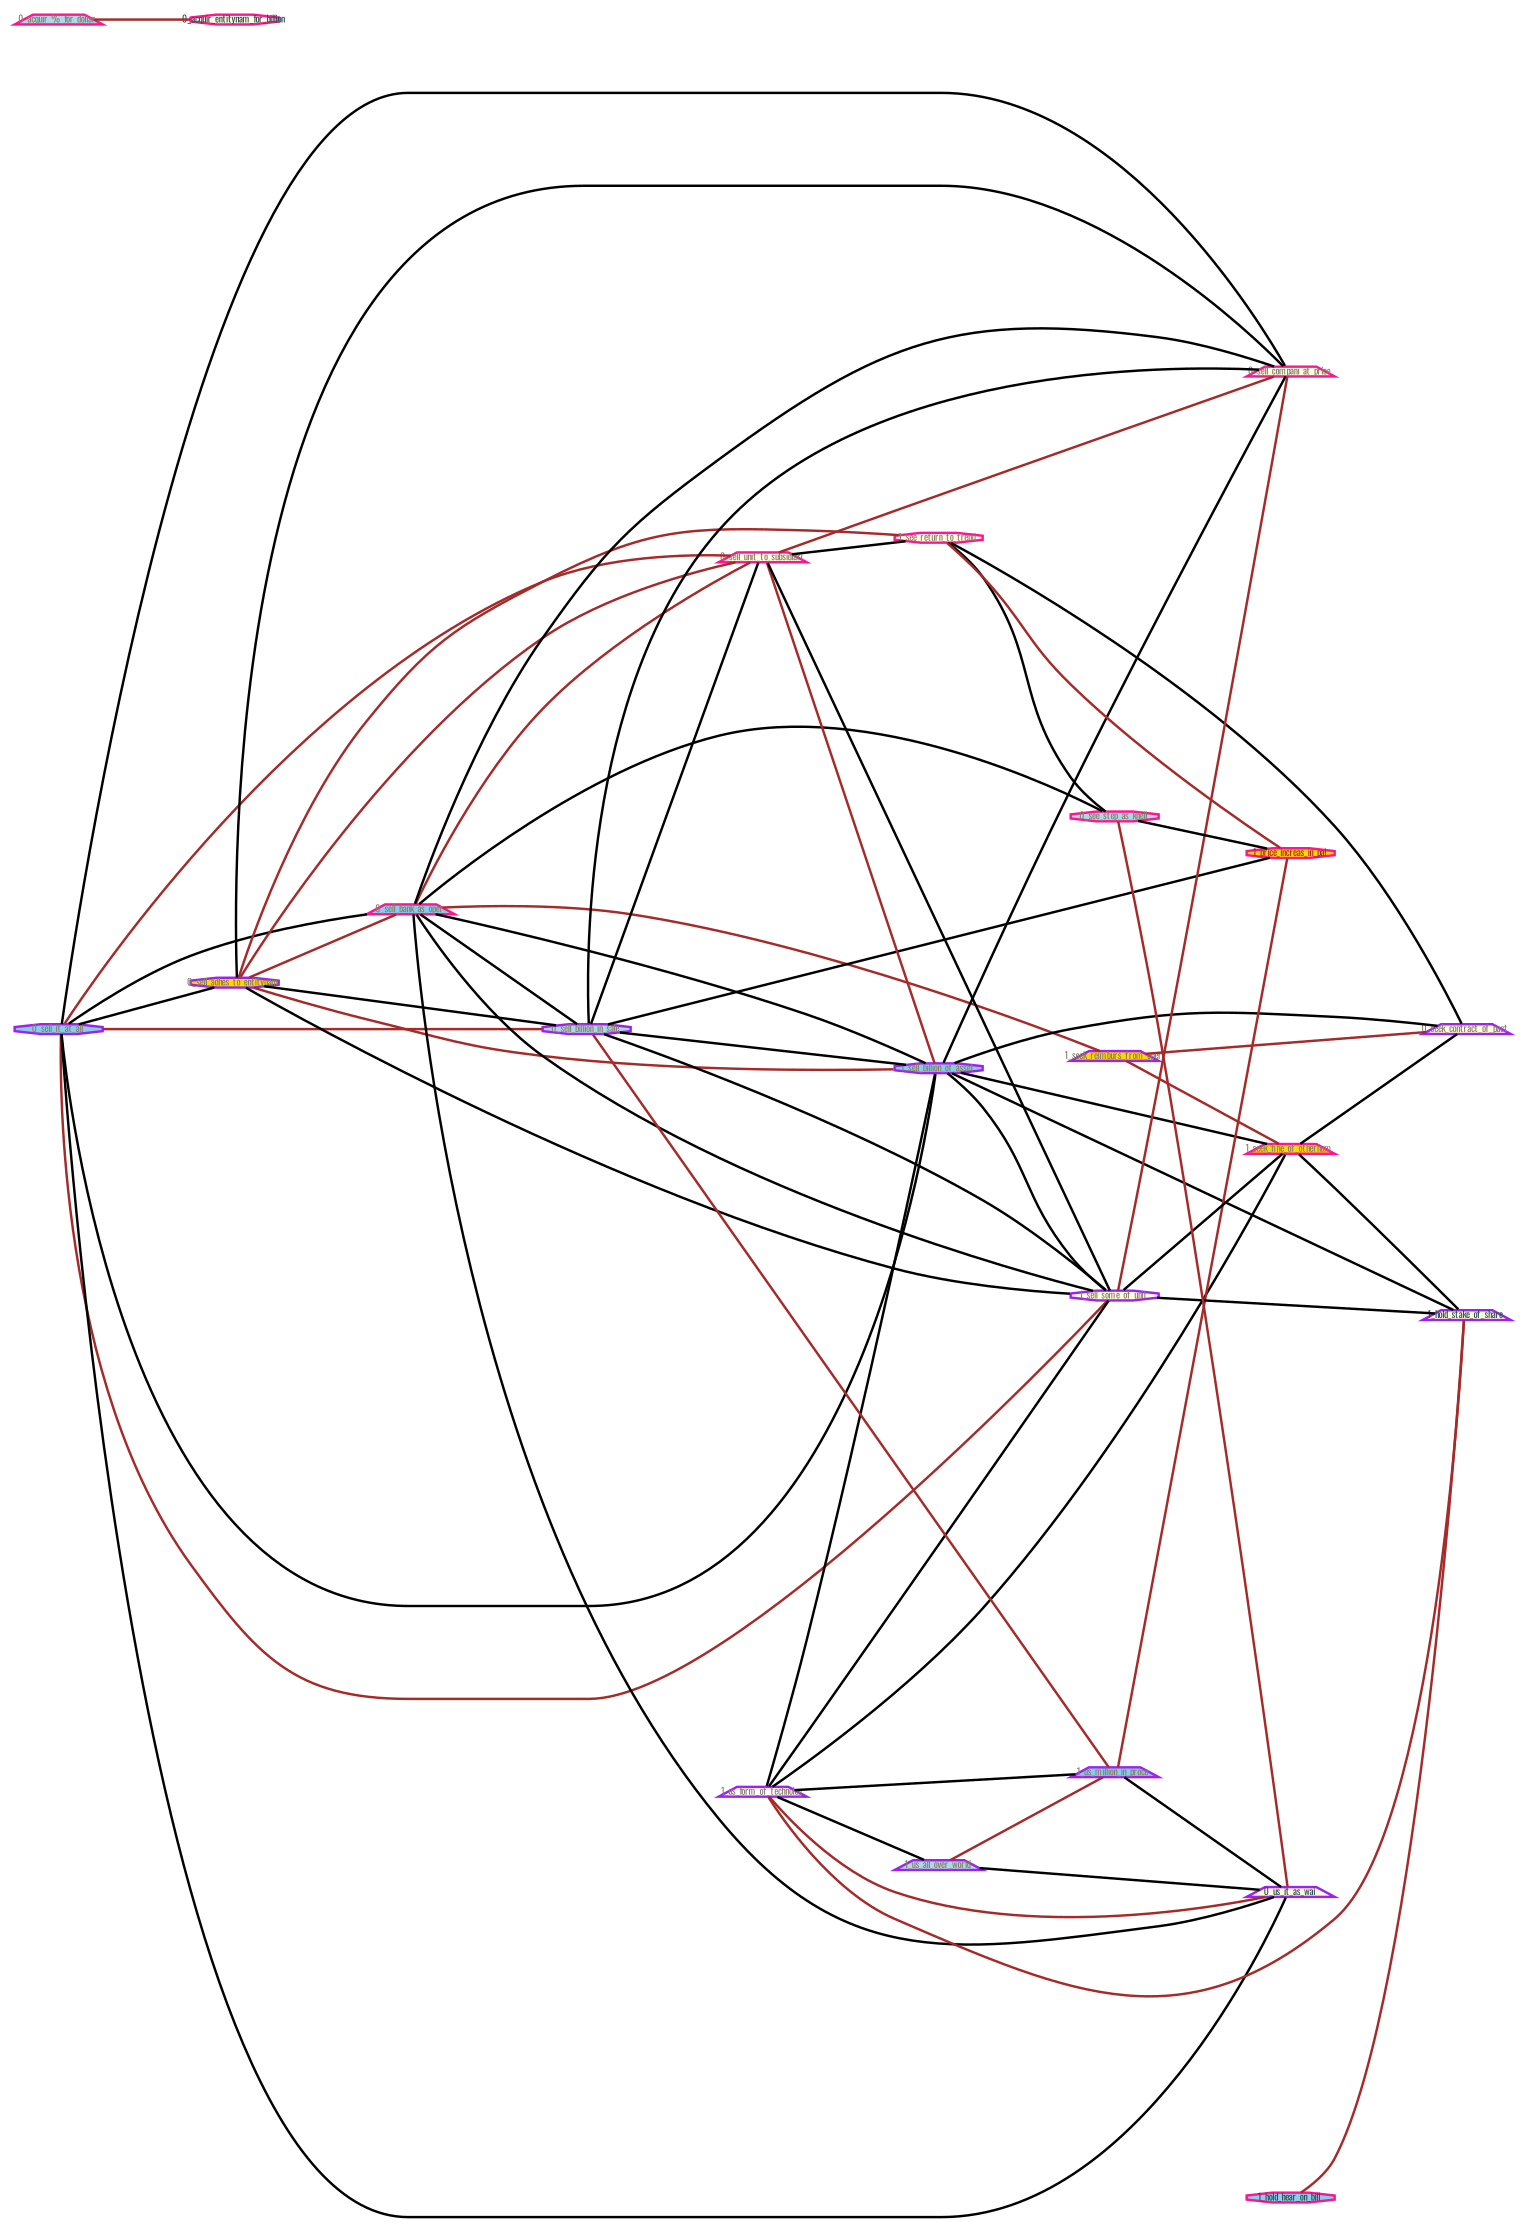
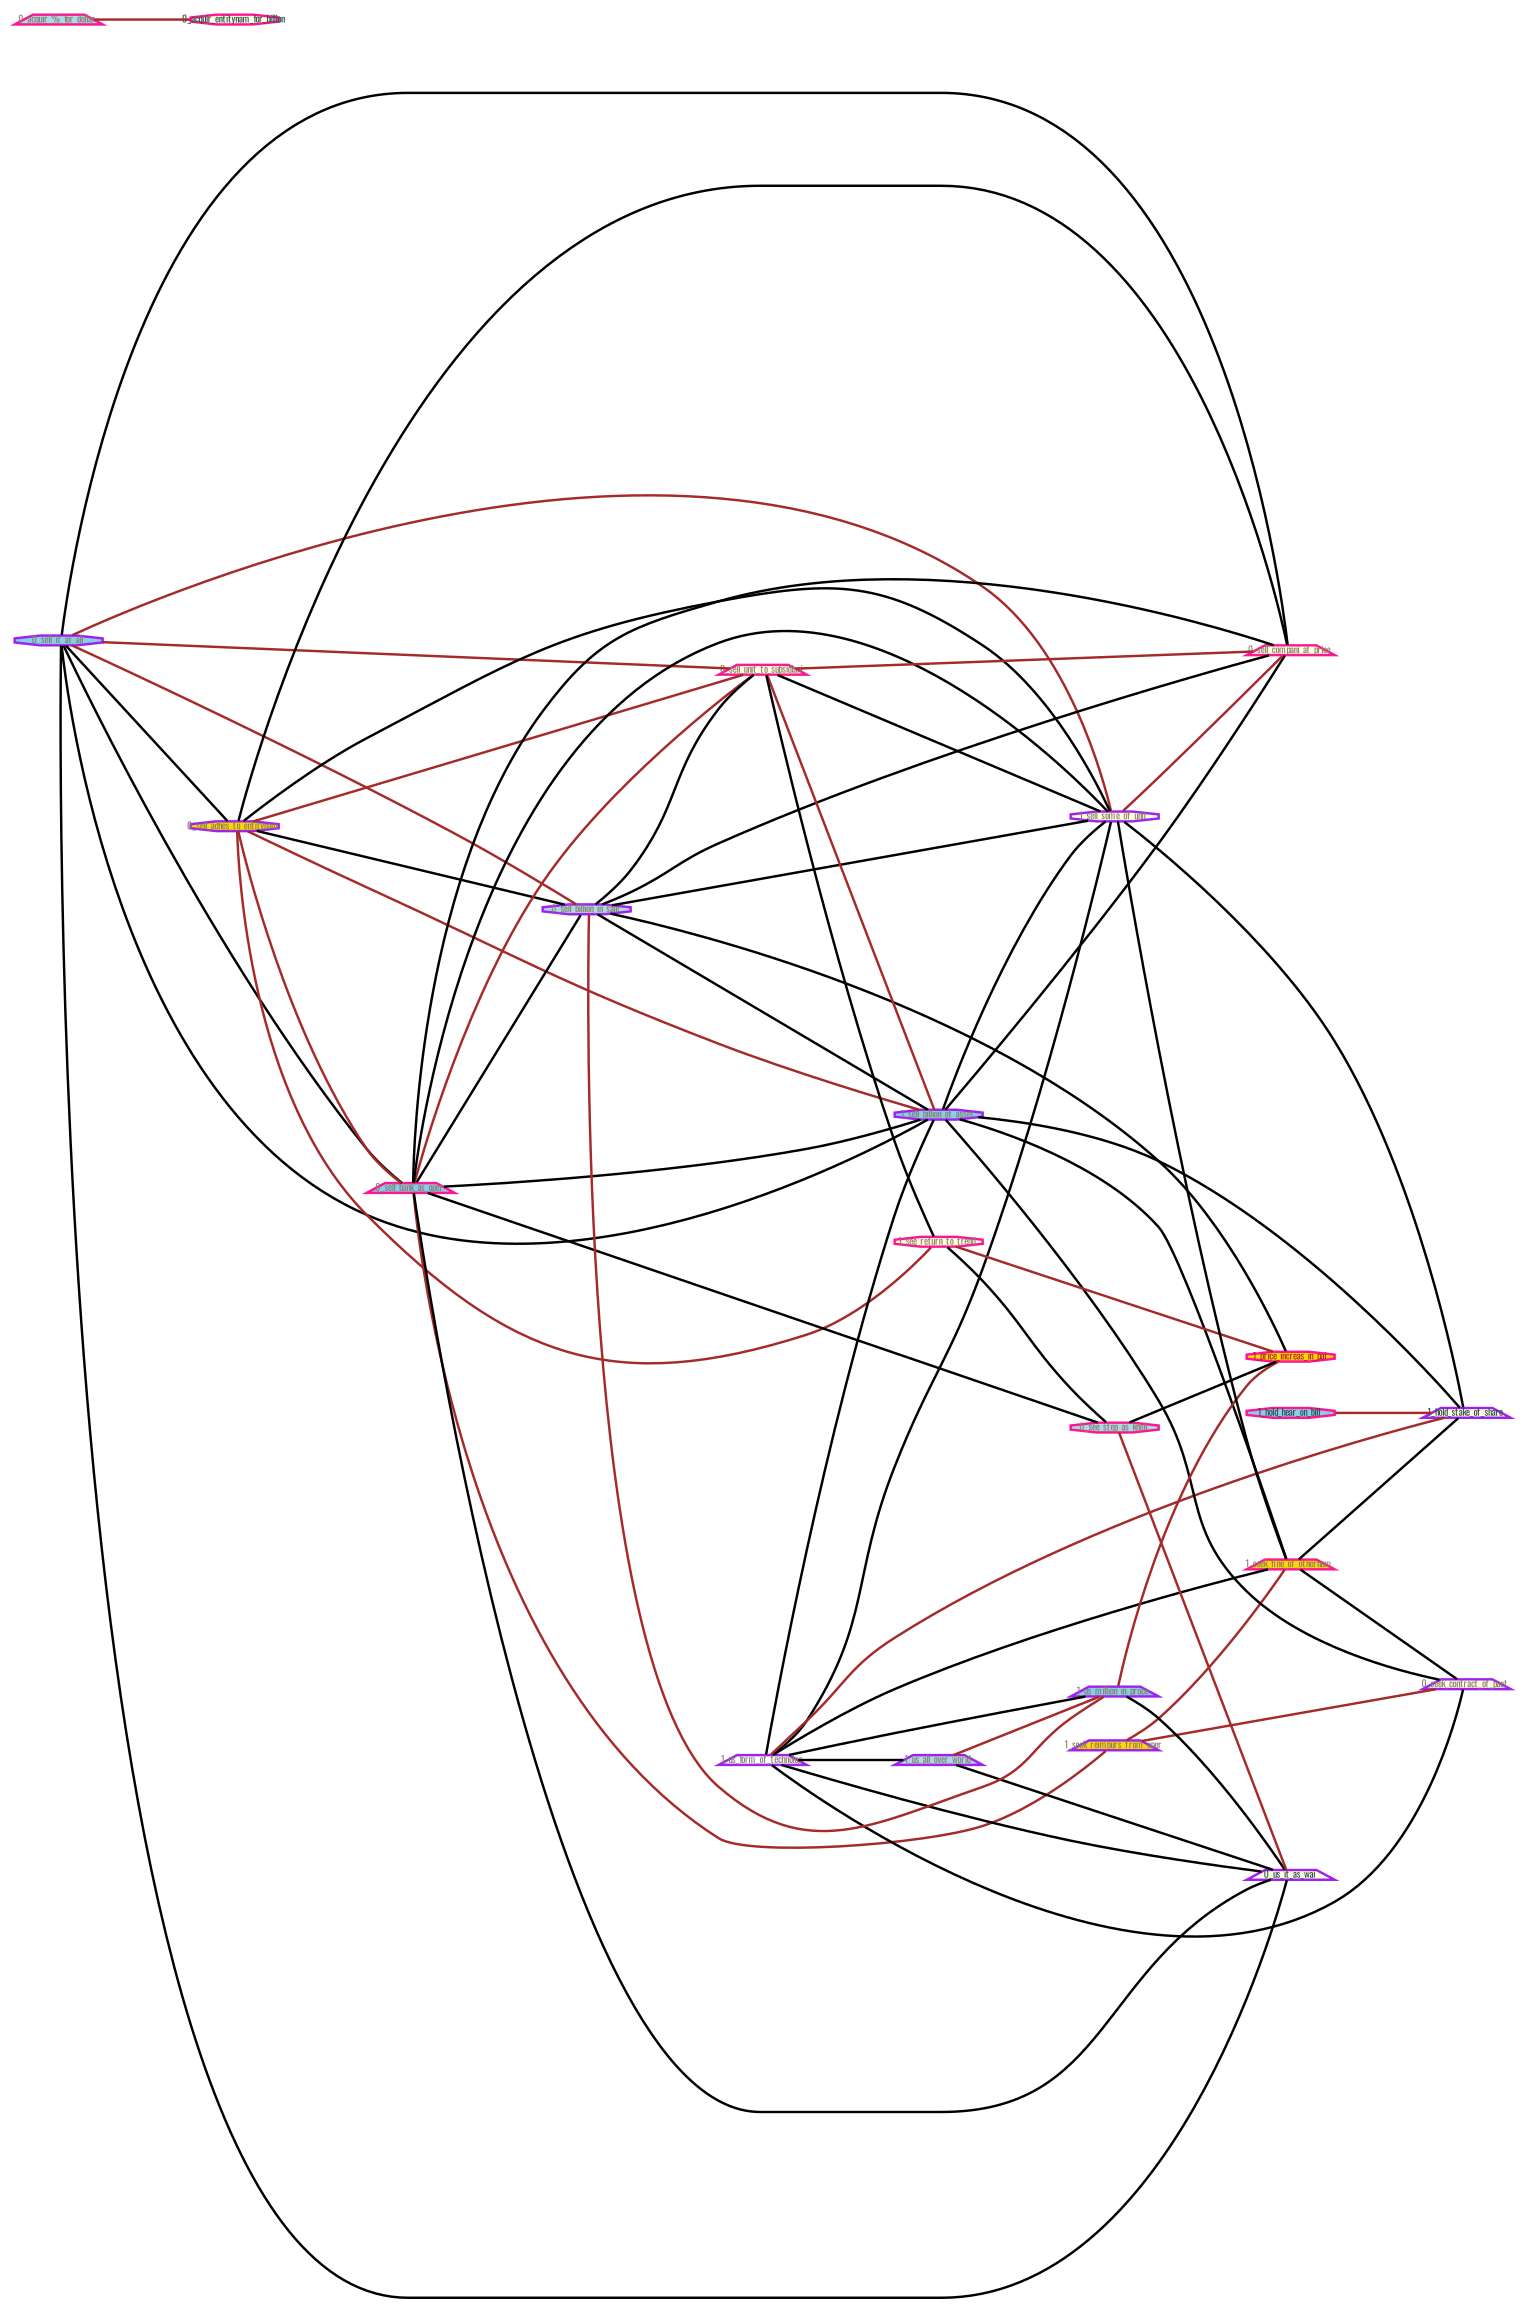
(1246, 742) -> (1142, 1931)
(1000, 1914) -> (1019, 1829)
